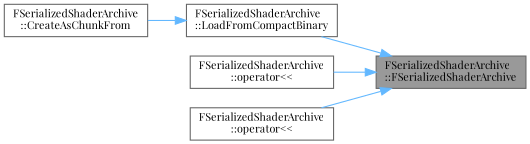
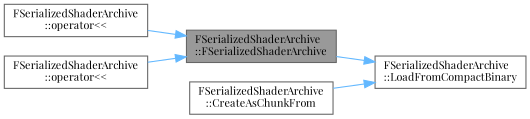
(351, 45) -> (350, 58)
